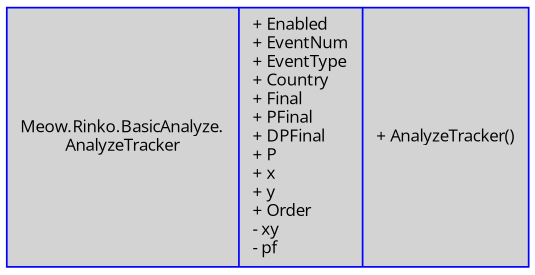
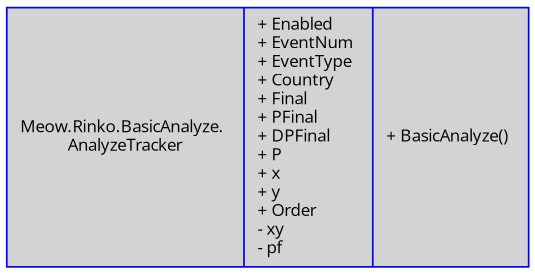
(446, 136) -> (448, 136)
